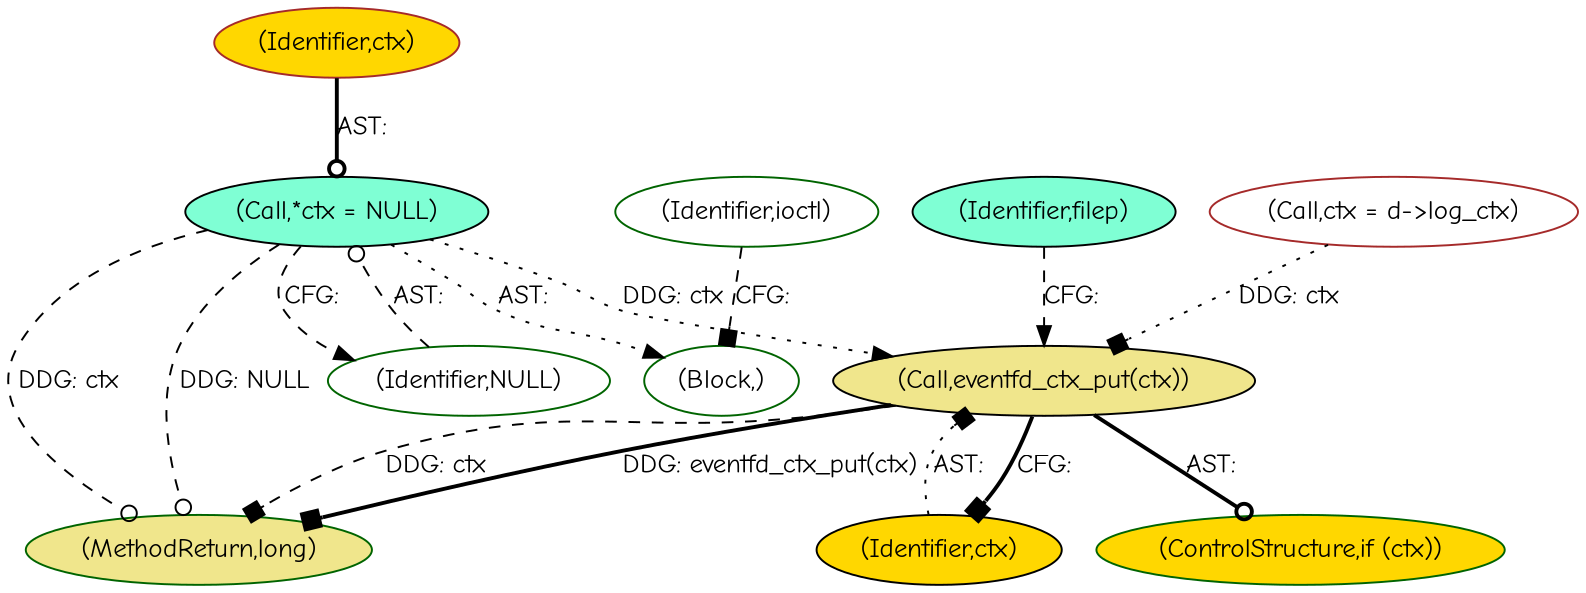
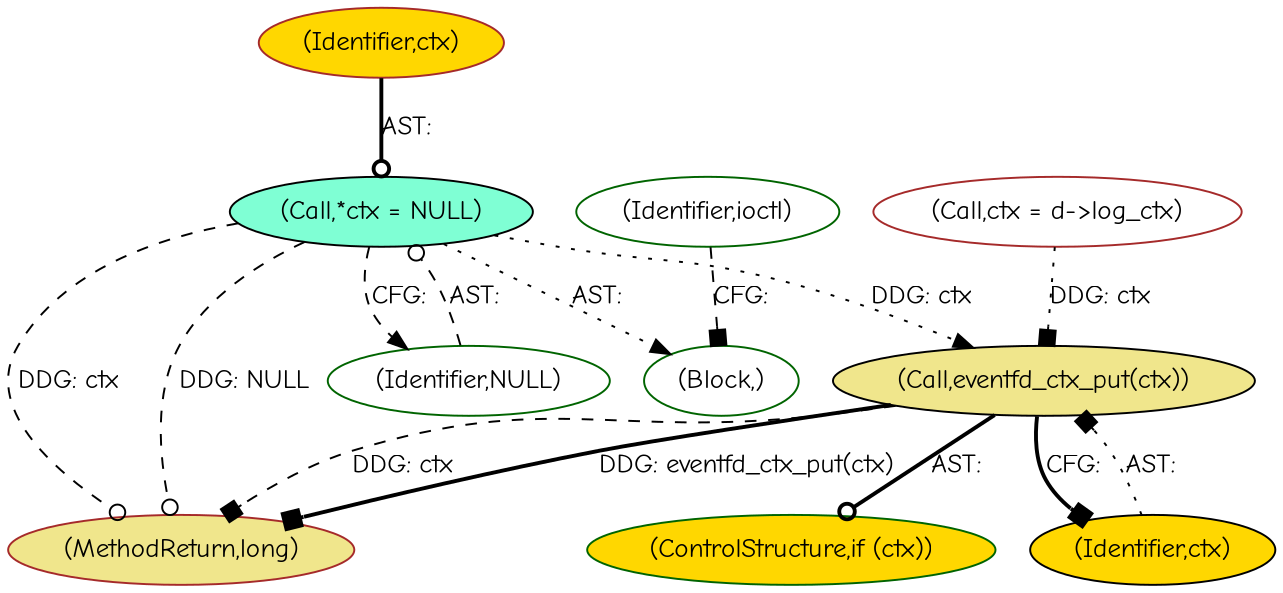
(1044, 212) -> none
(199, 550) -> (181, 550)
